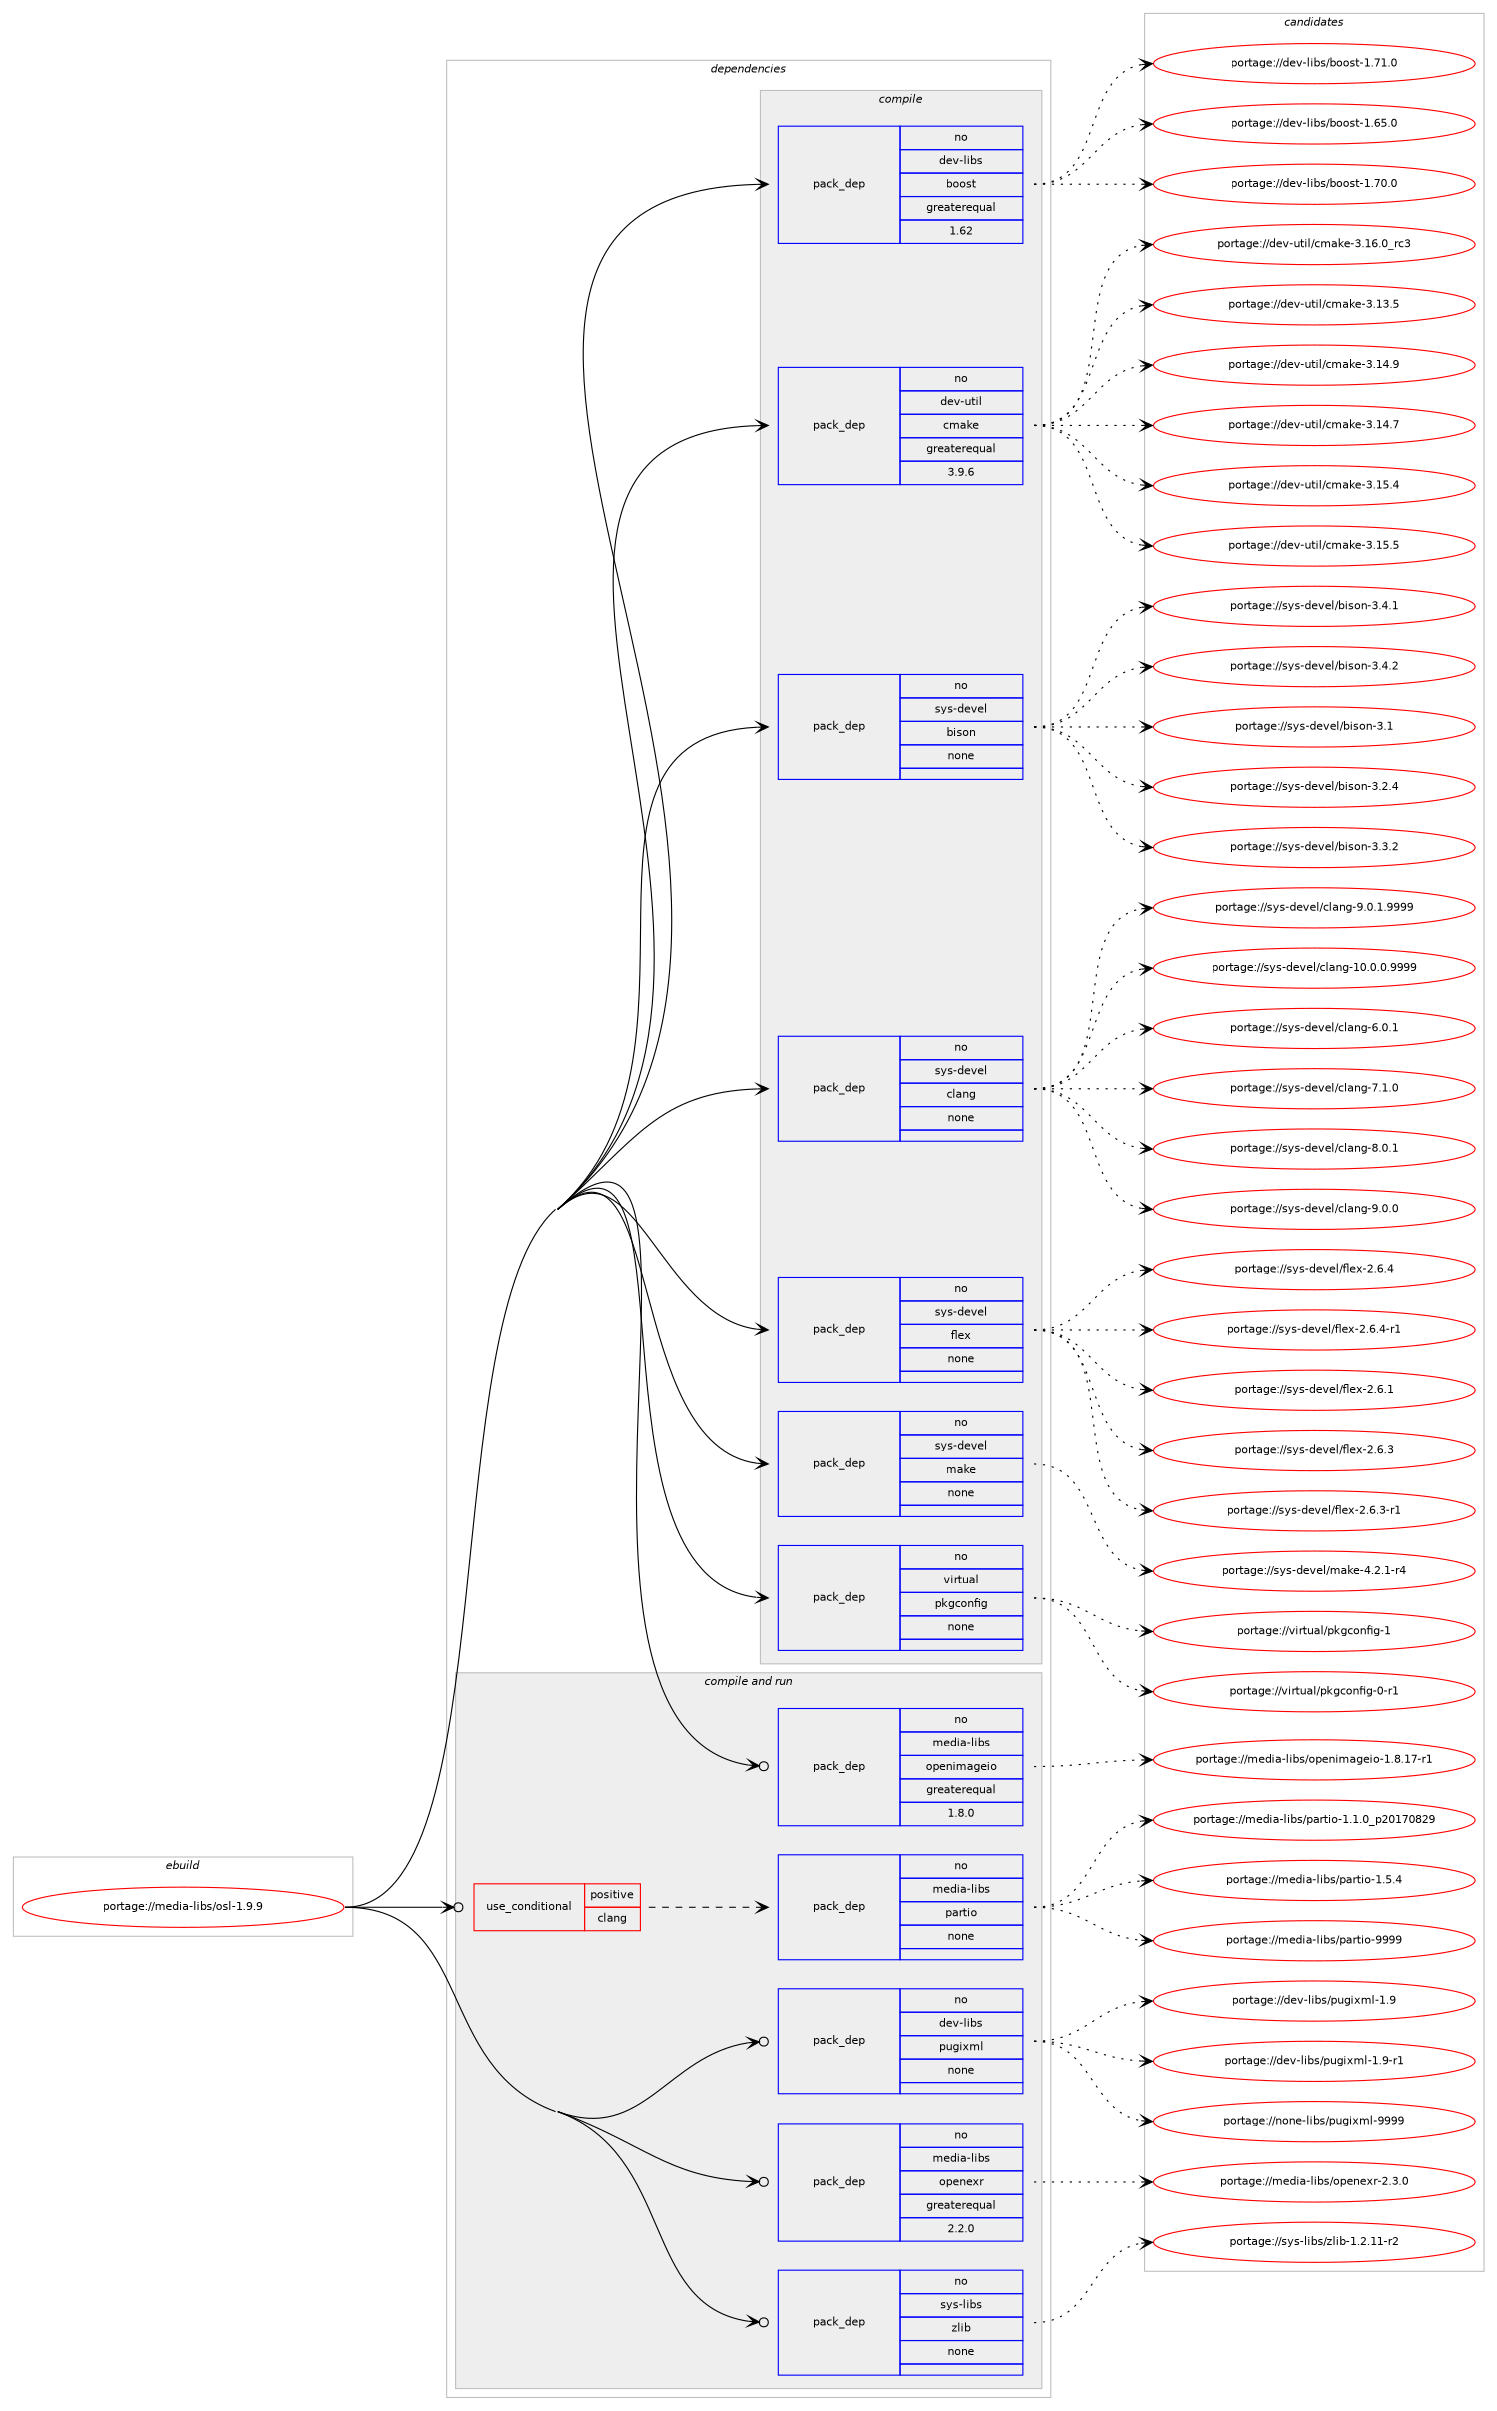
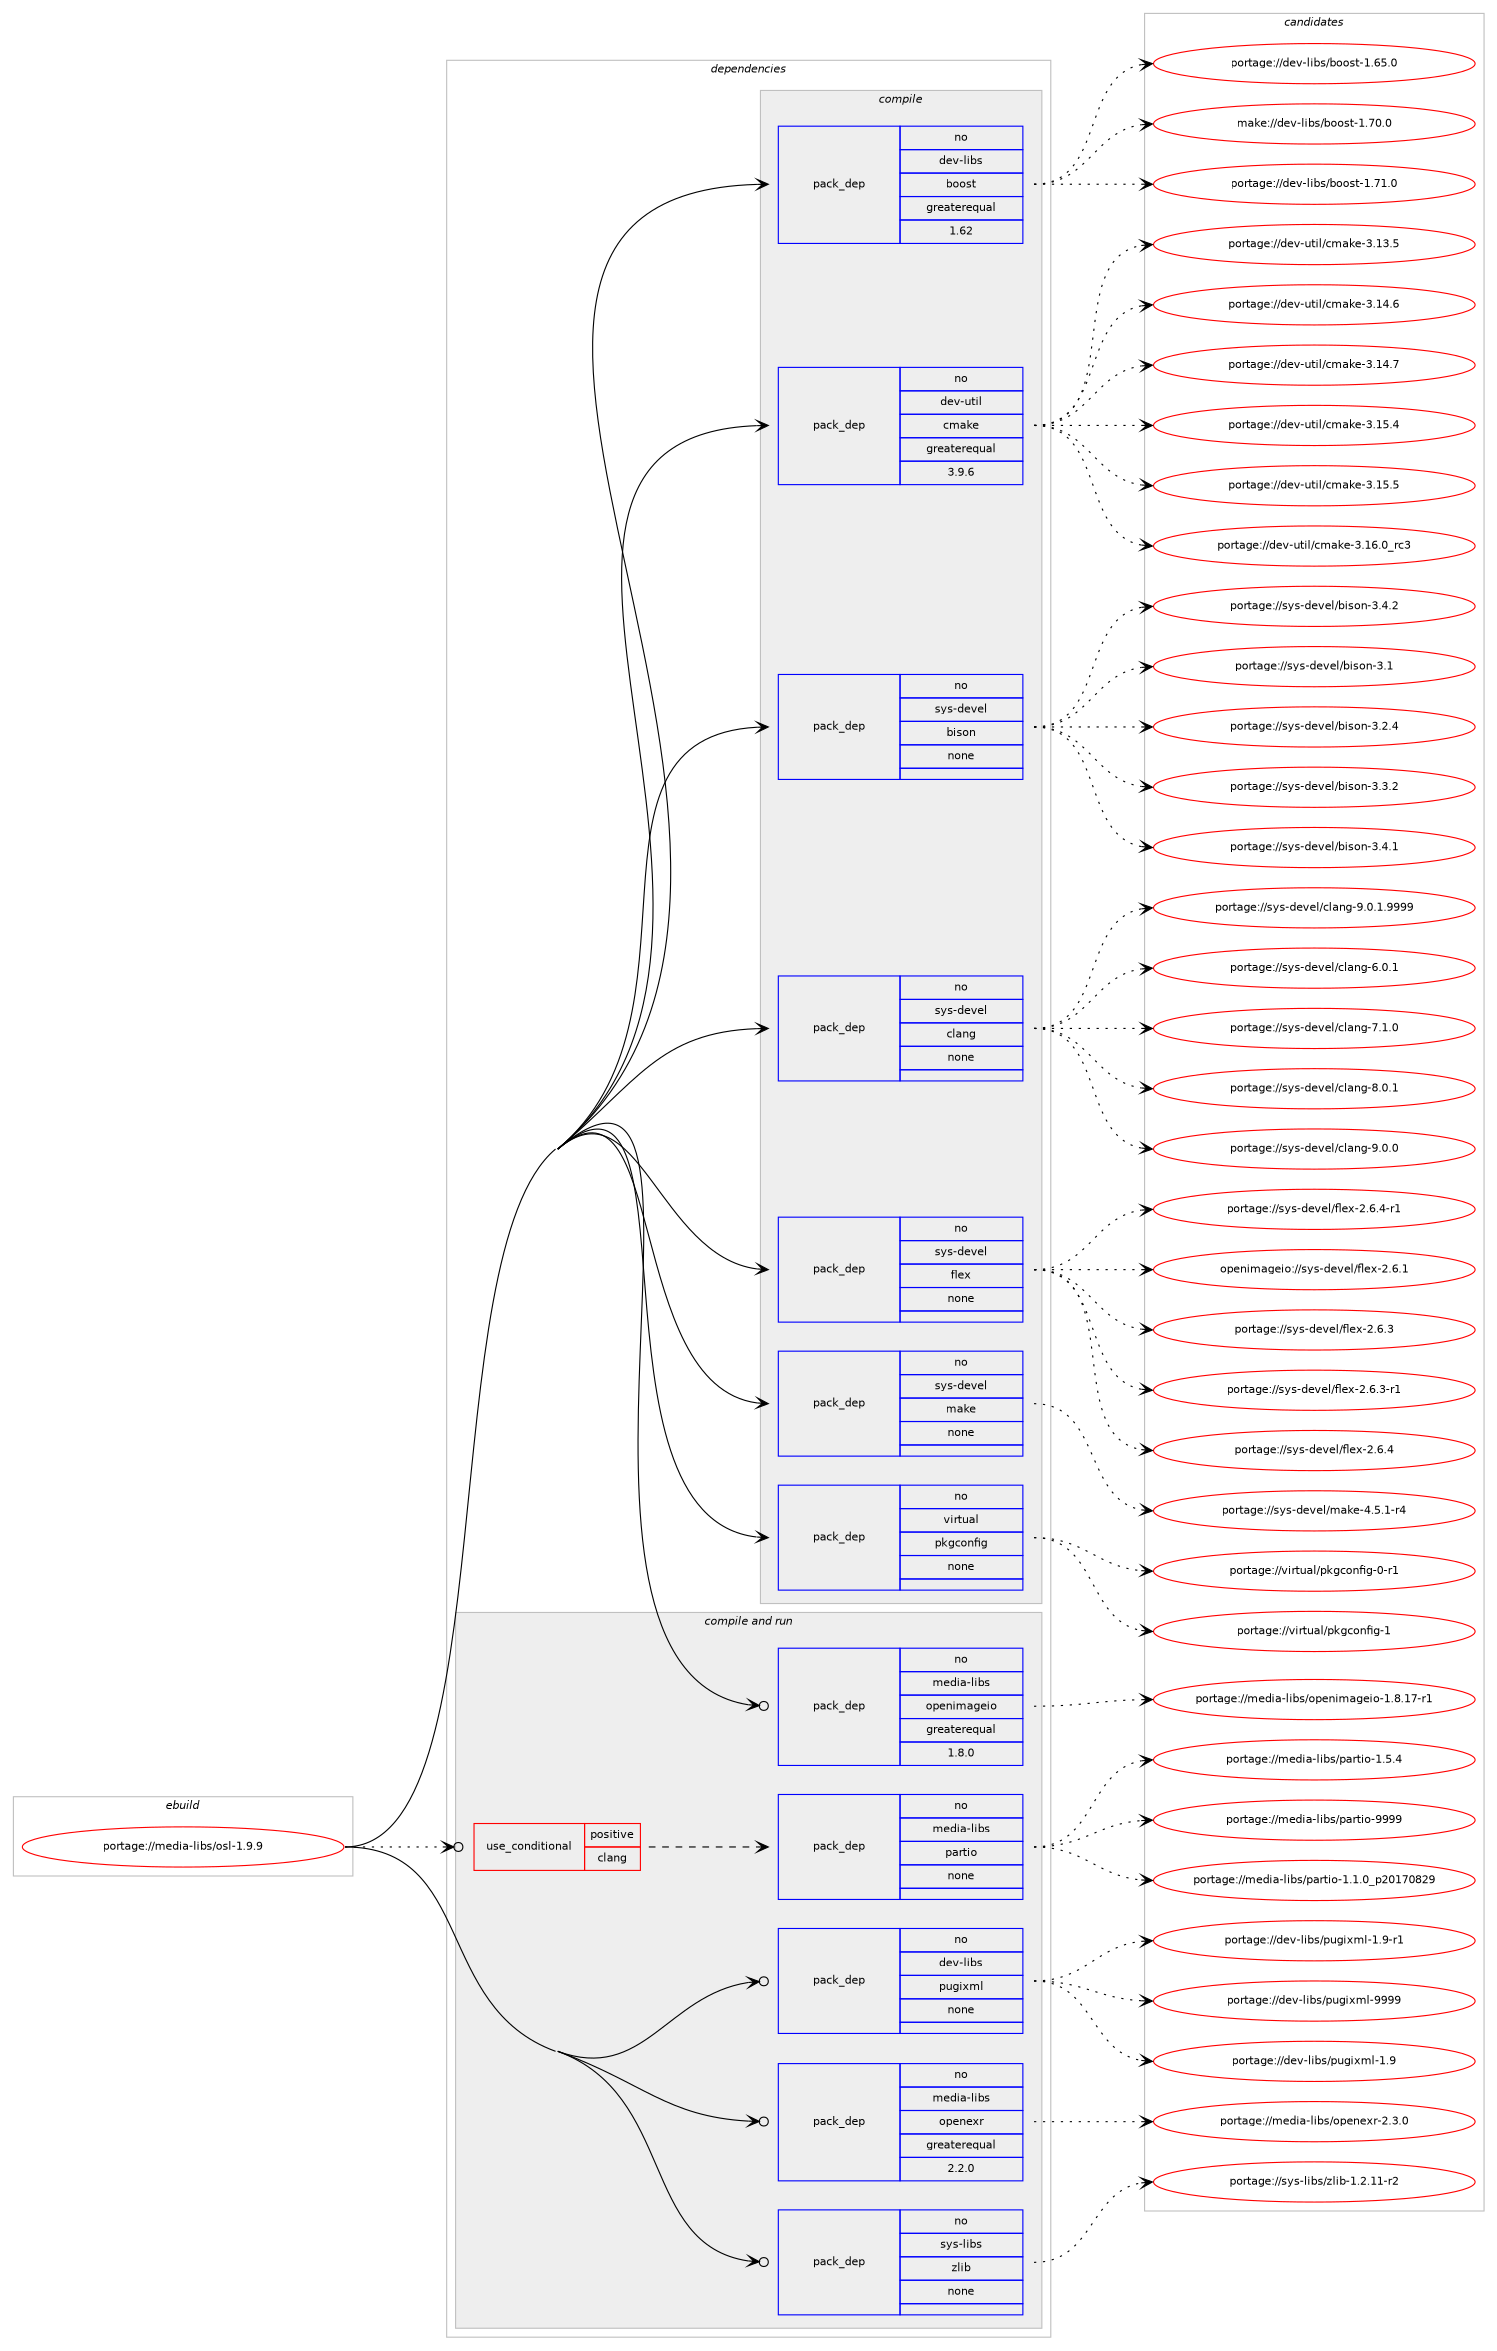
(1314, 184) -> (1314, 124)
(1314, 365) -> (1314, 305)
(1314, 968) -> none
(1314, 1390) -> (1314, 1270)
(1314, 1571) -> (1314, 1511)
(394, 1907) -> (394, 1847)
(1314, 2122) -> (1314, 2001)
